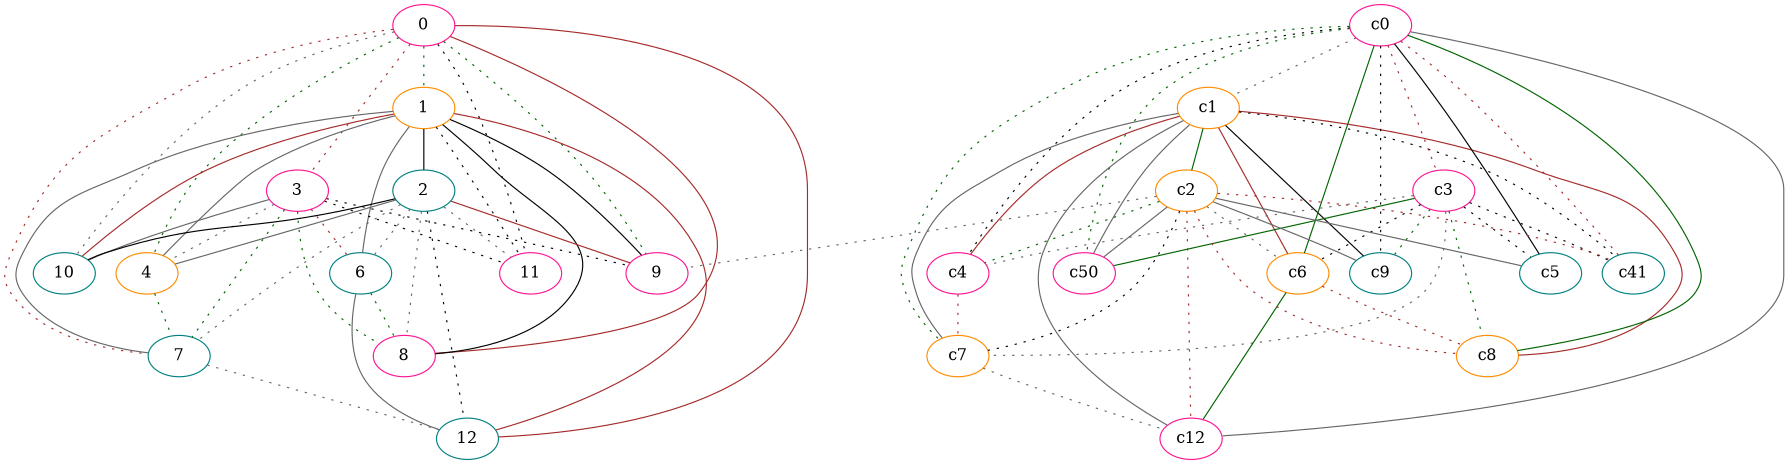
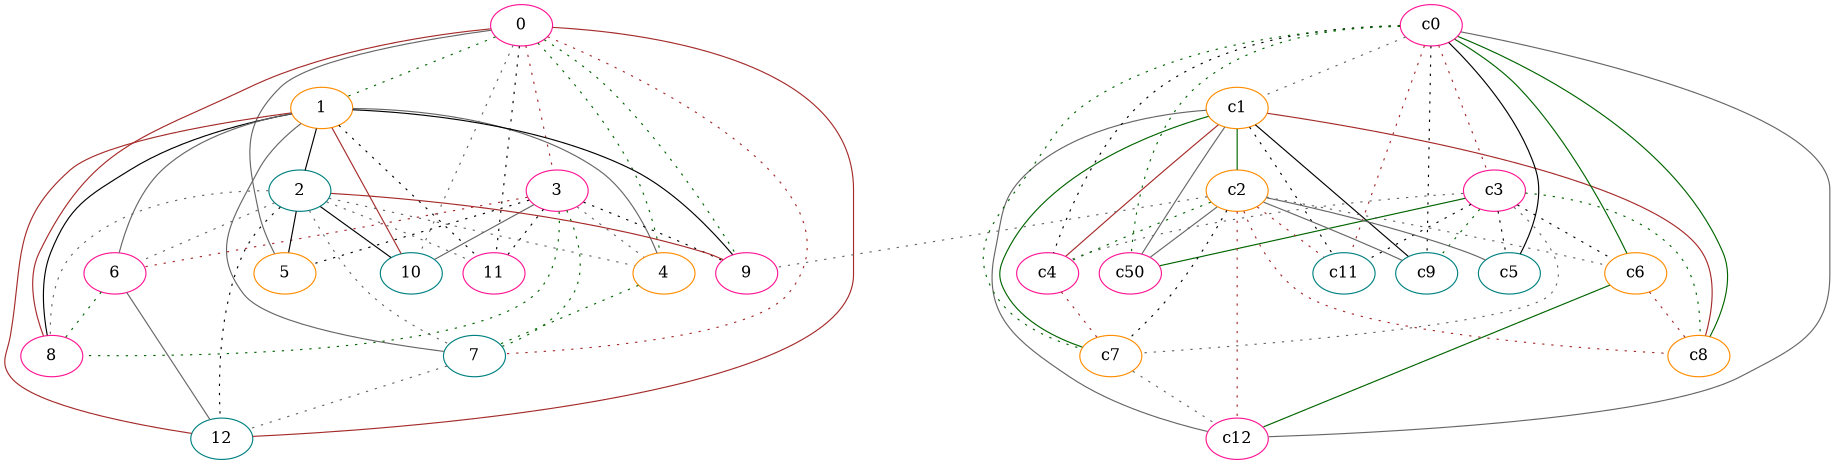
(989, 178) -> (1039, 208)
(1251, 188) -> none
(285, 232) -> (467, 229)
none -> (285, 273)
(361, 273) -> (115, 273)
(1633, 273) -> (1344, 273)
